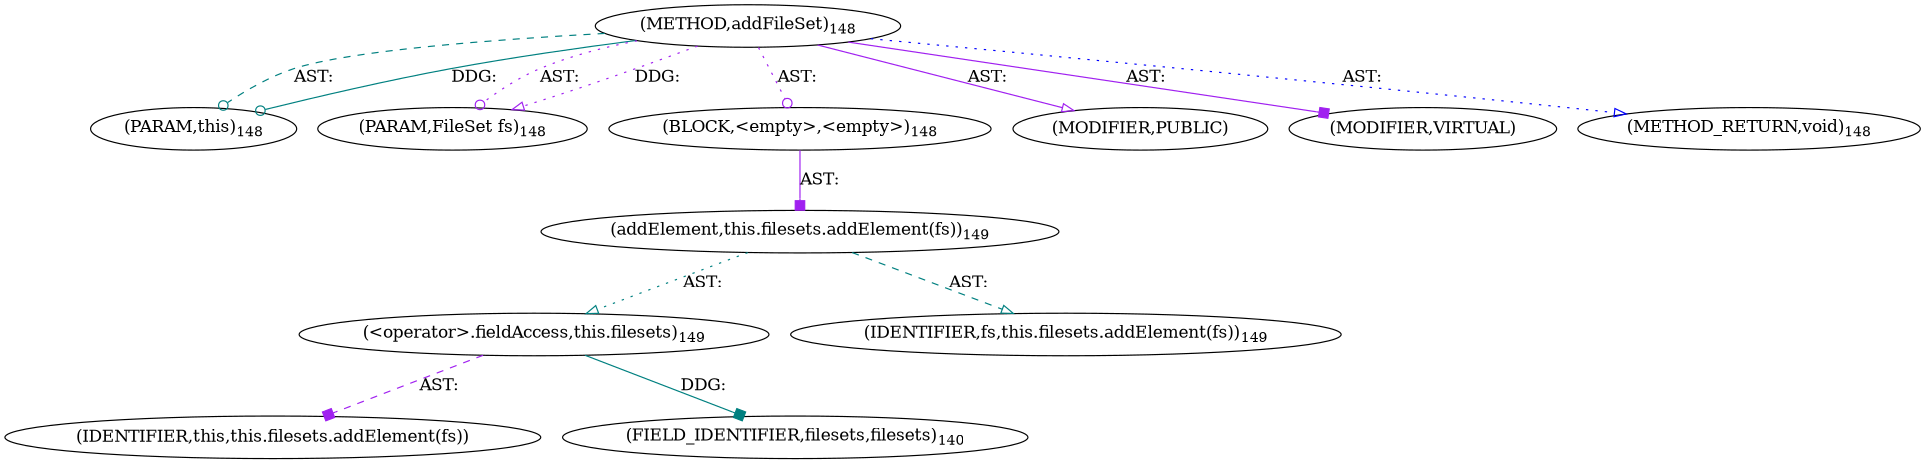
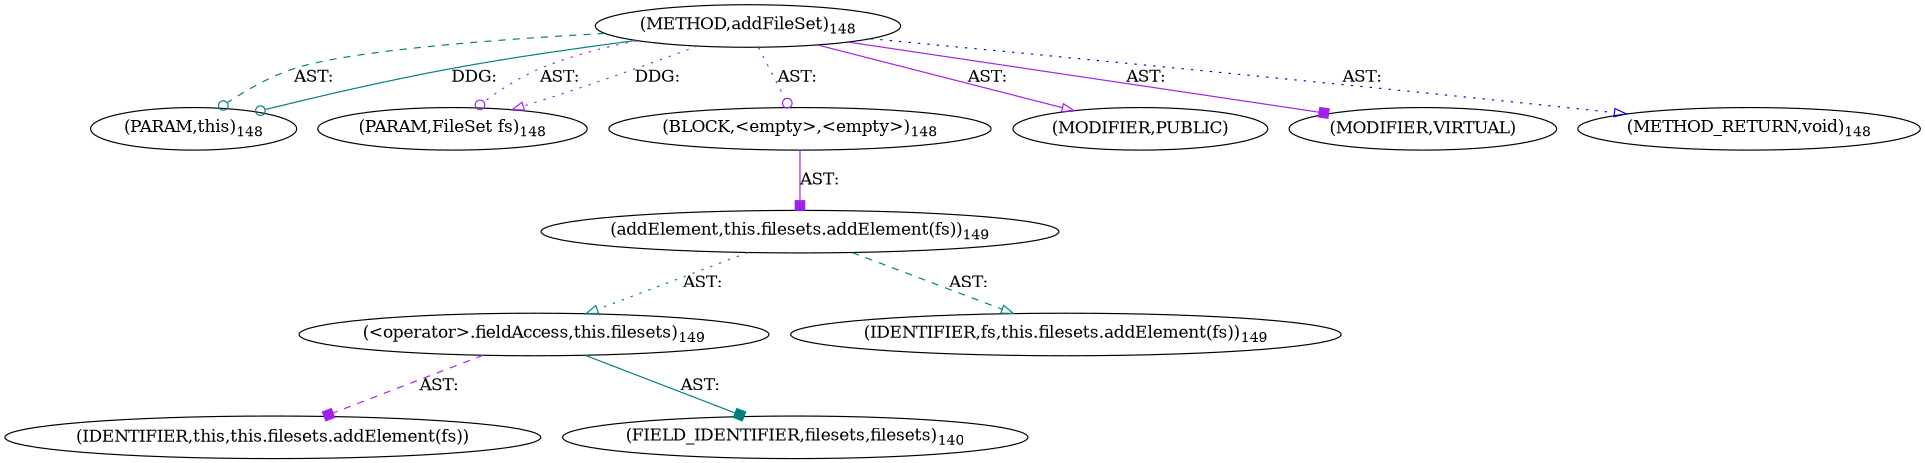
(706, 386) -> (703, 386)
